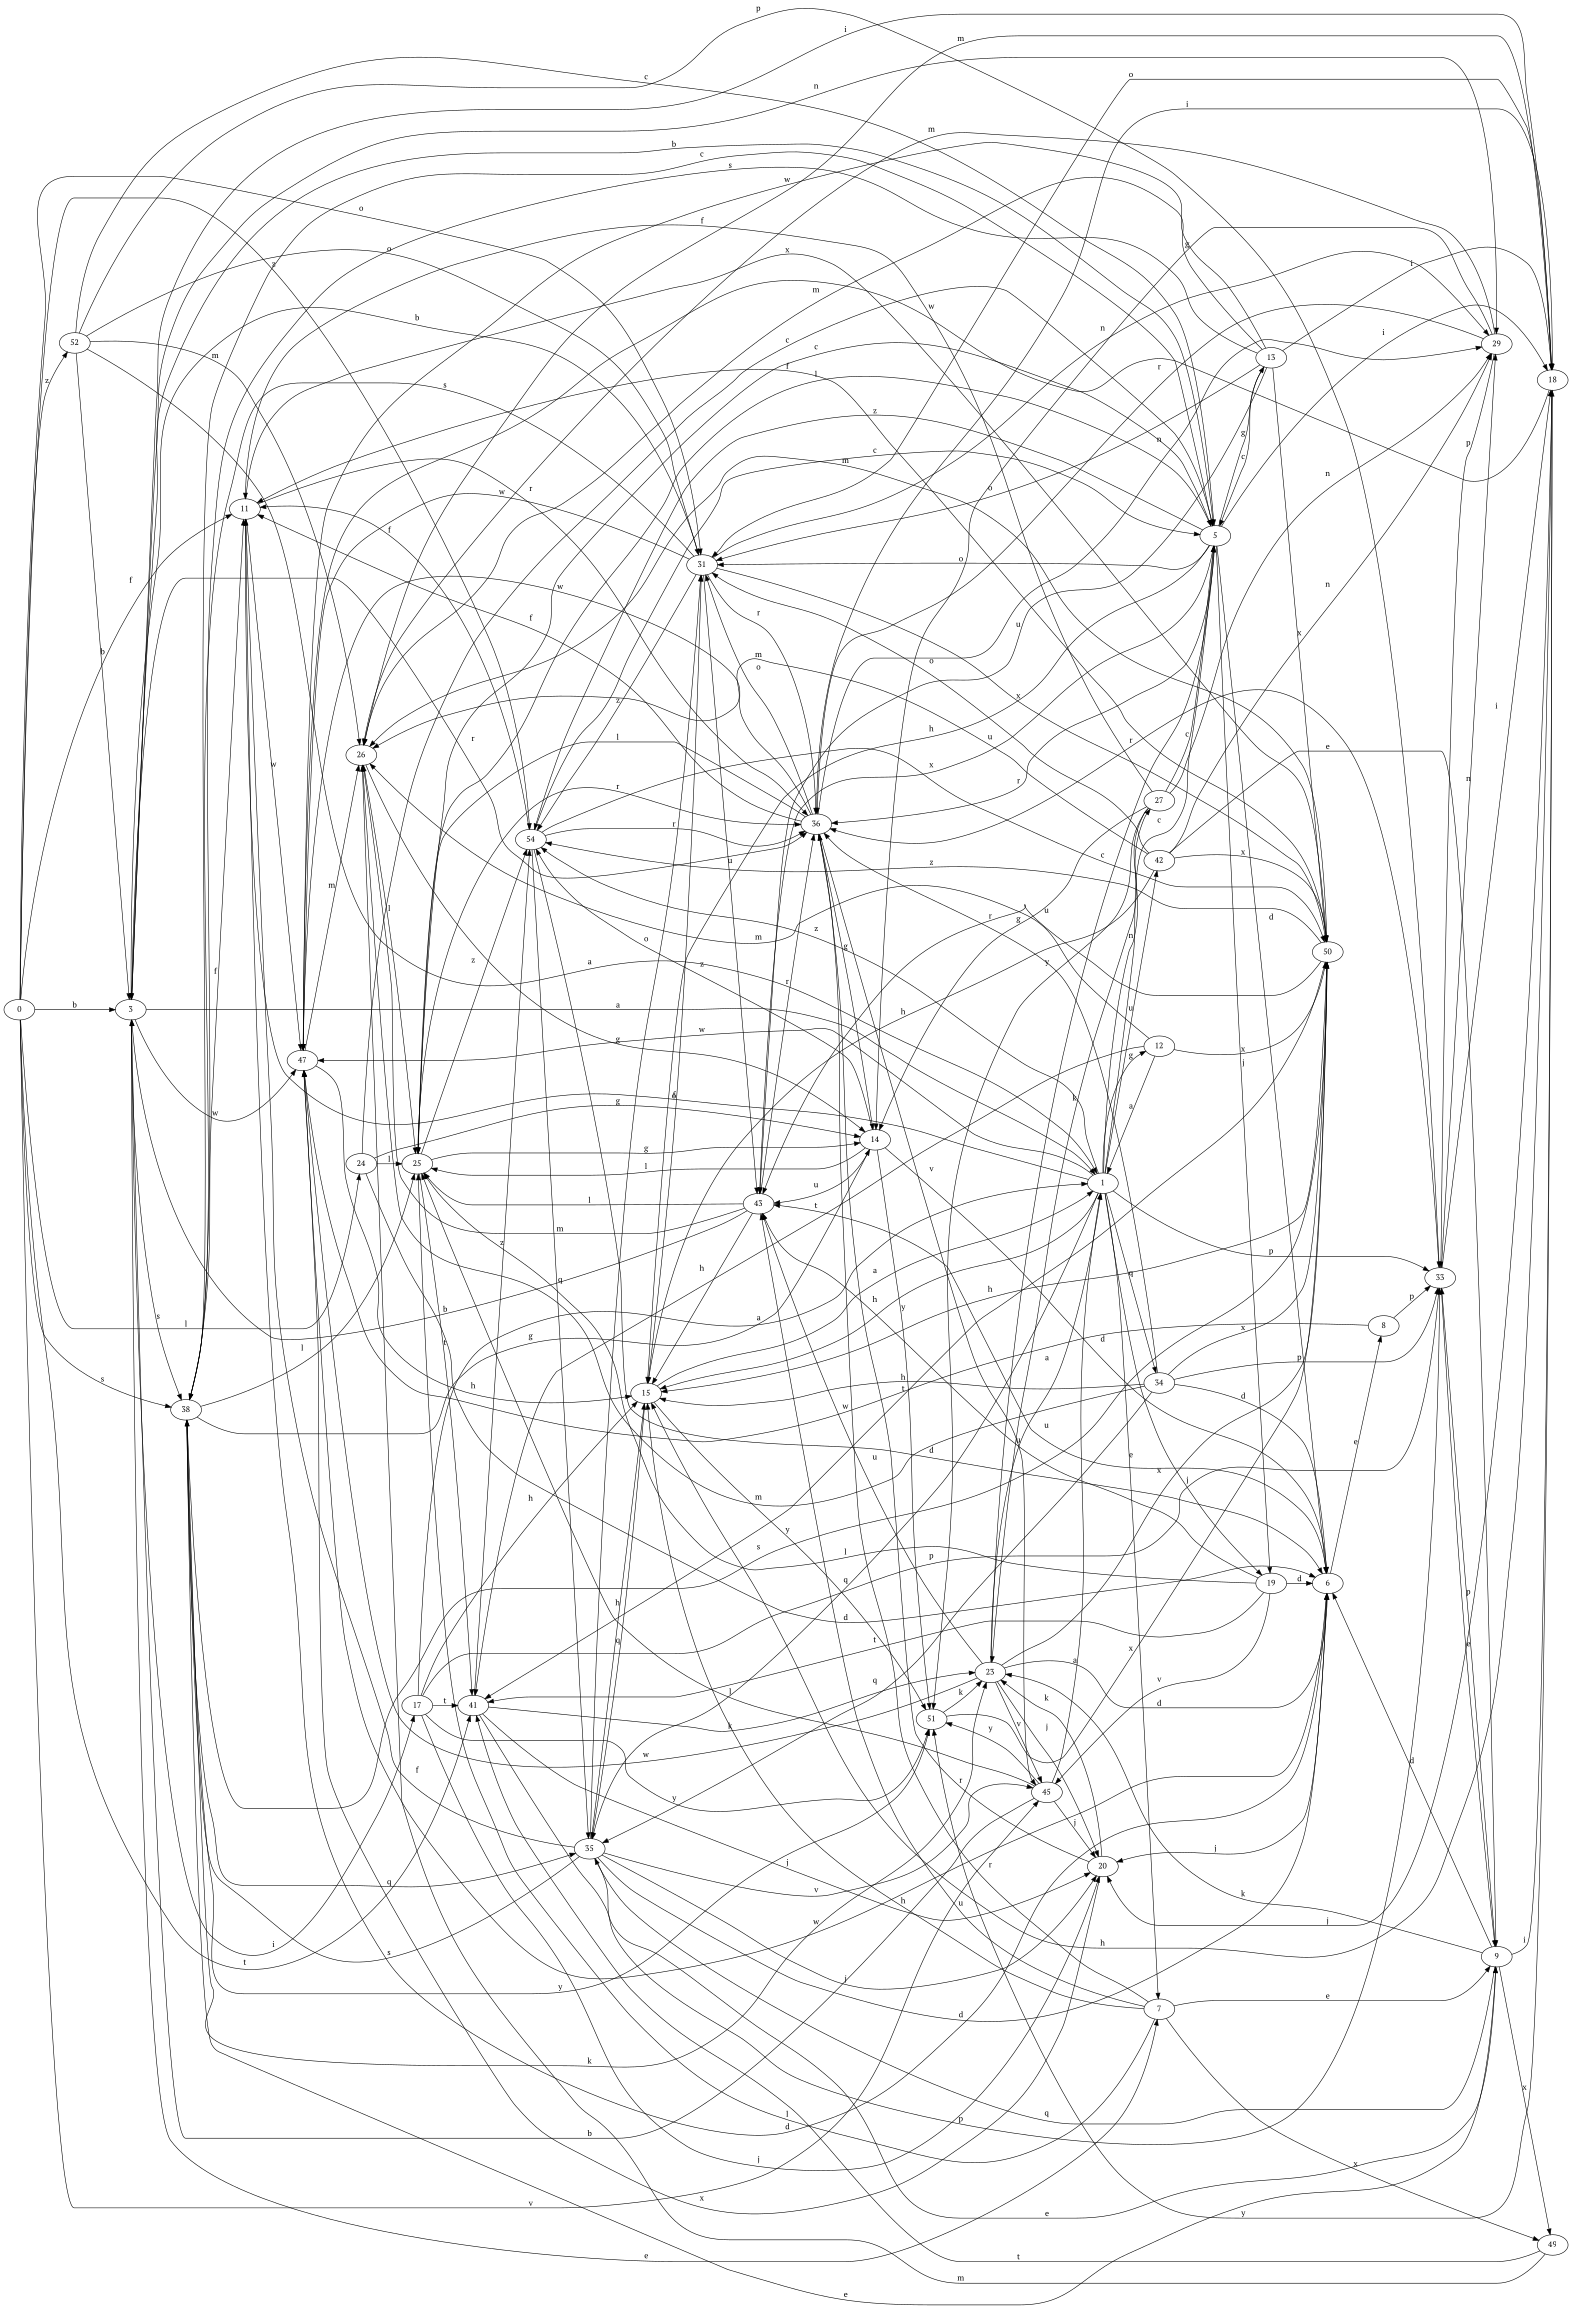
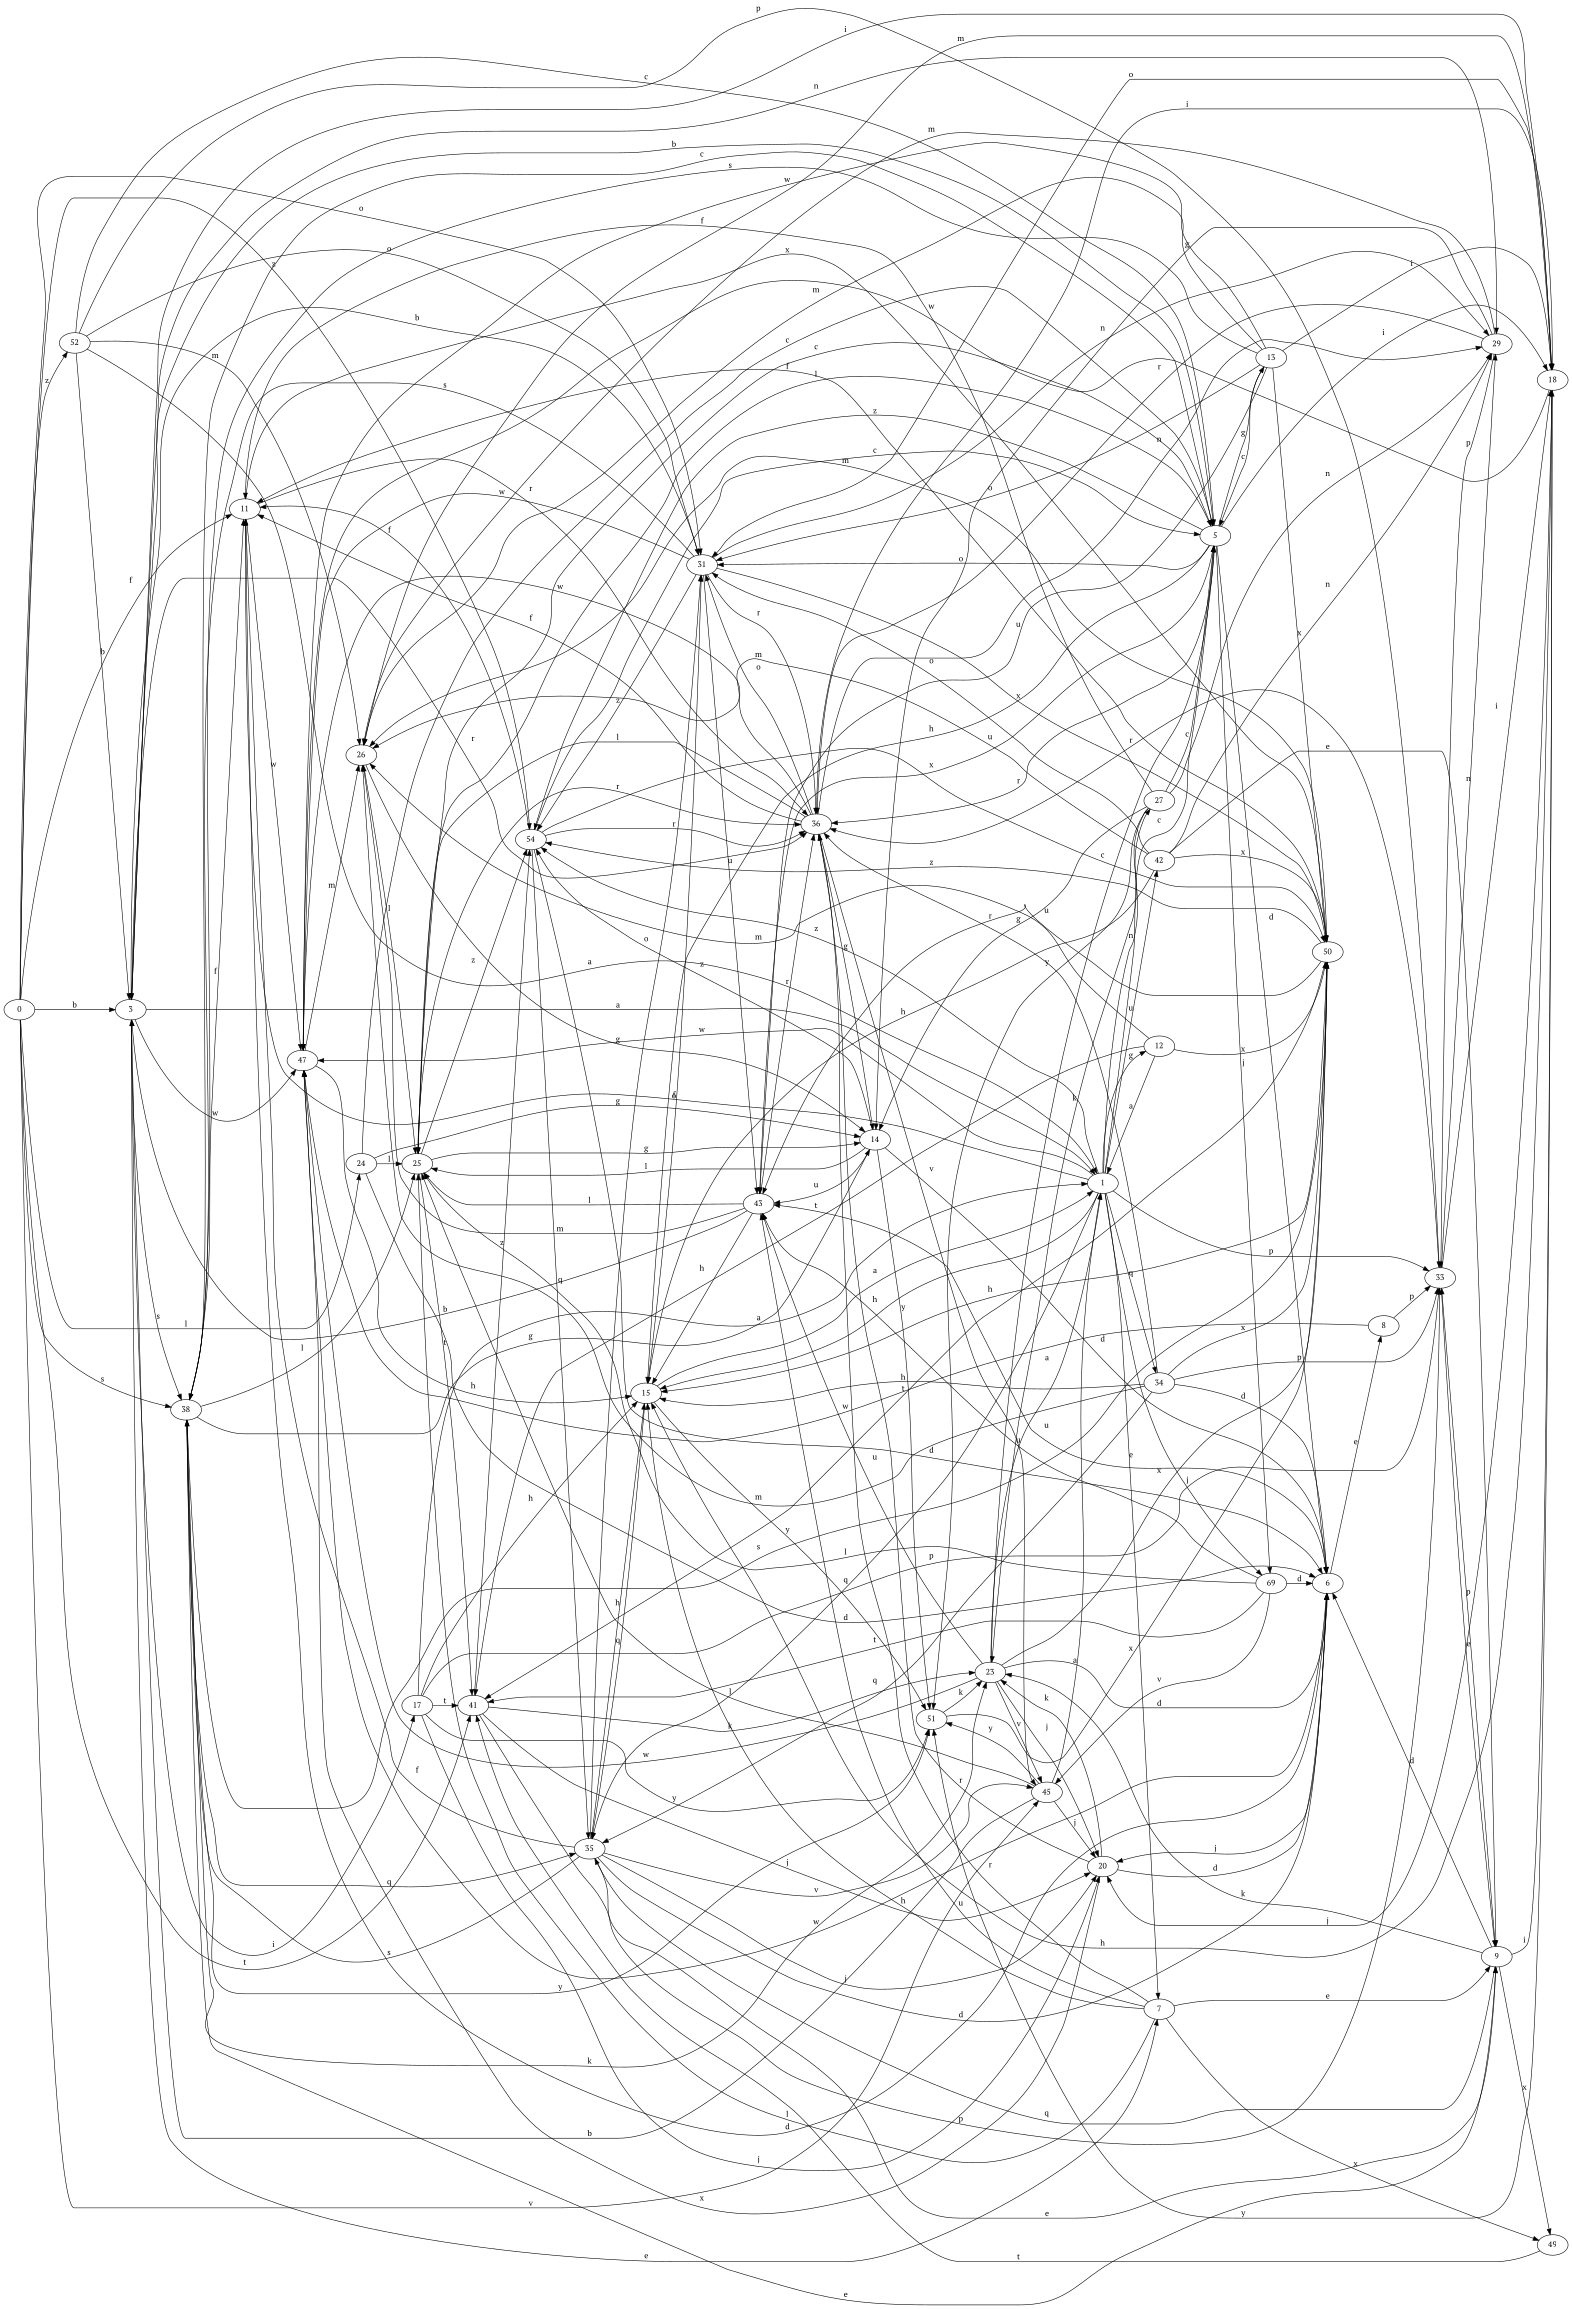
(1271, 1583) -> (1271, 1583)
none -> (1303, 1825)
(473, 1972) -> none
